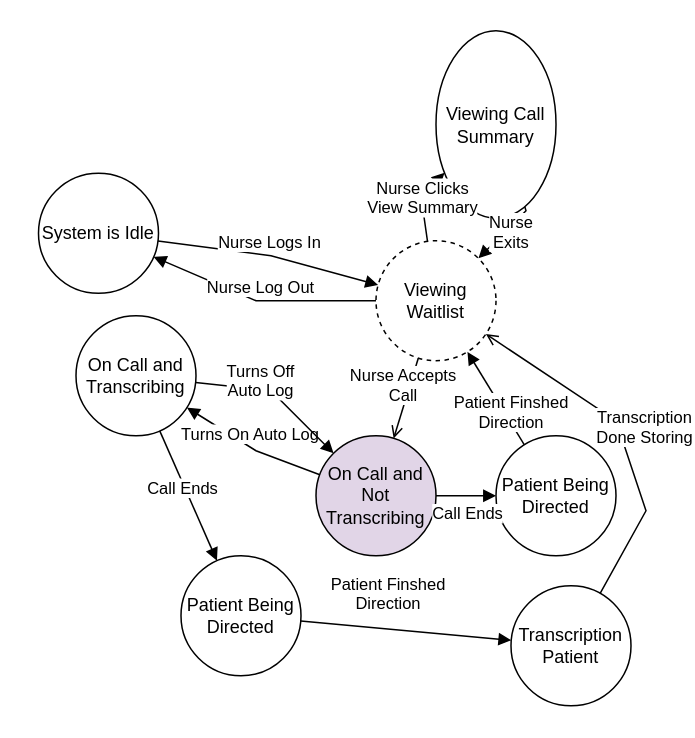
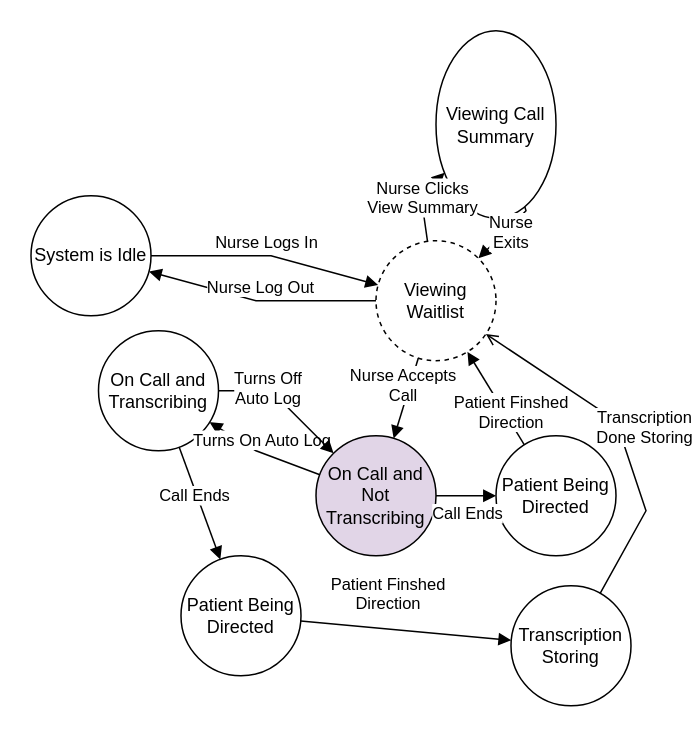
(98, 233) -> (91, 256)
(136, 376) -> (158, 391)
(396, 428) -> (398, 425)
(571, 646) -> (571, 646)
